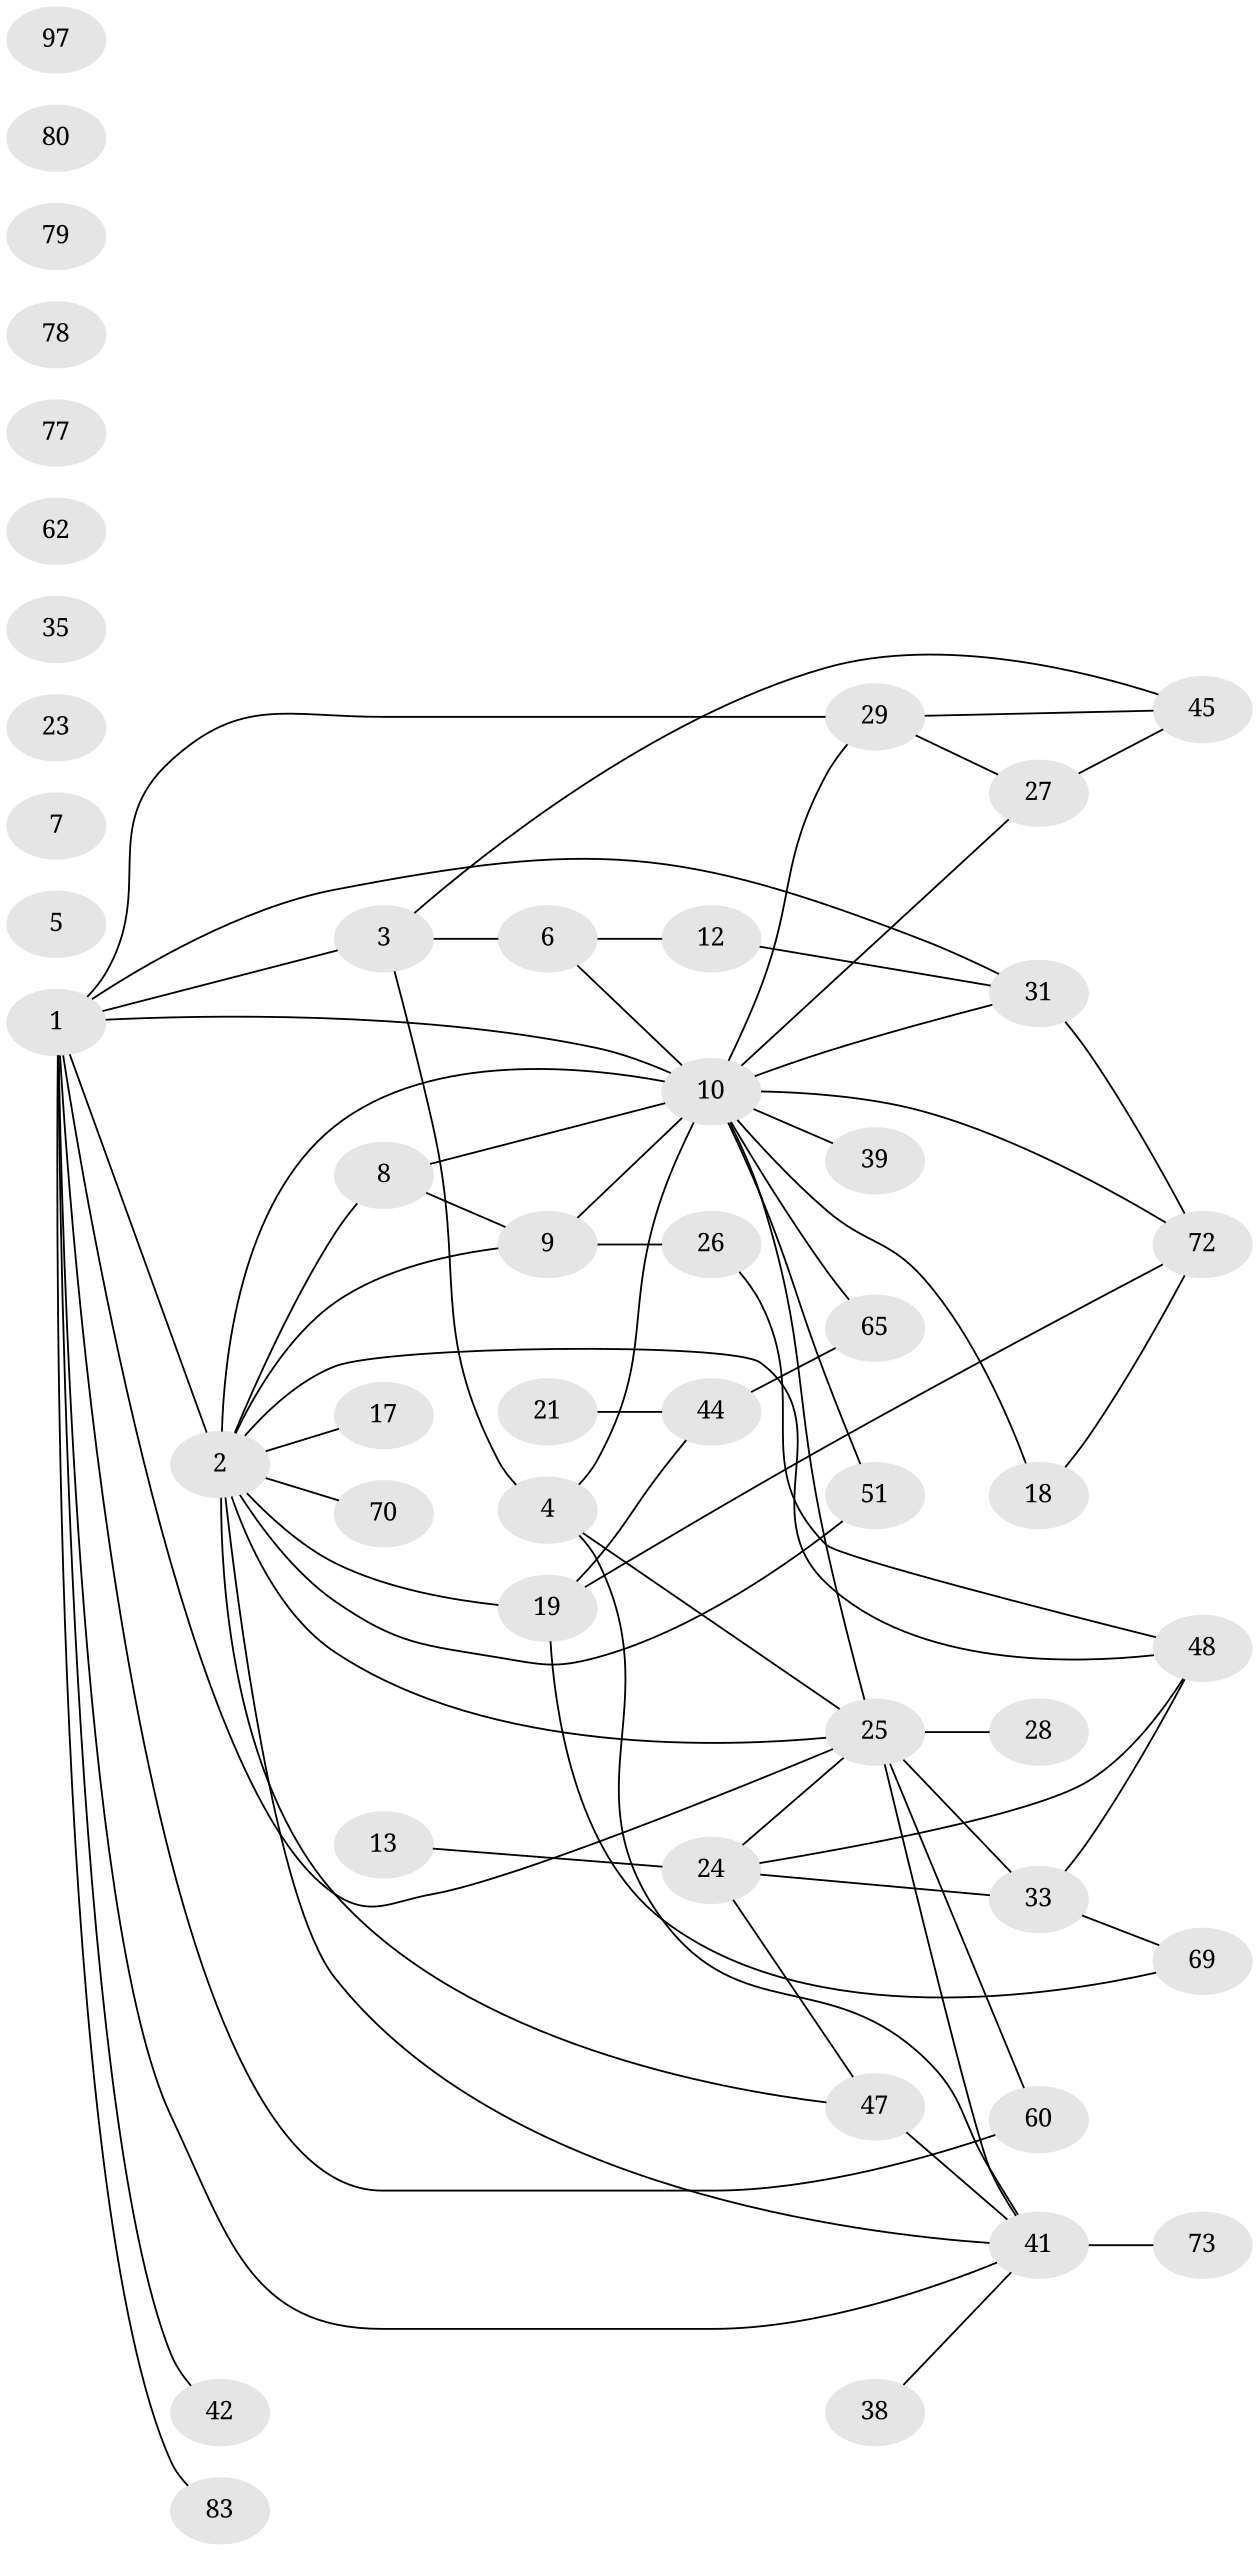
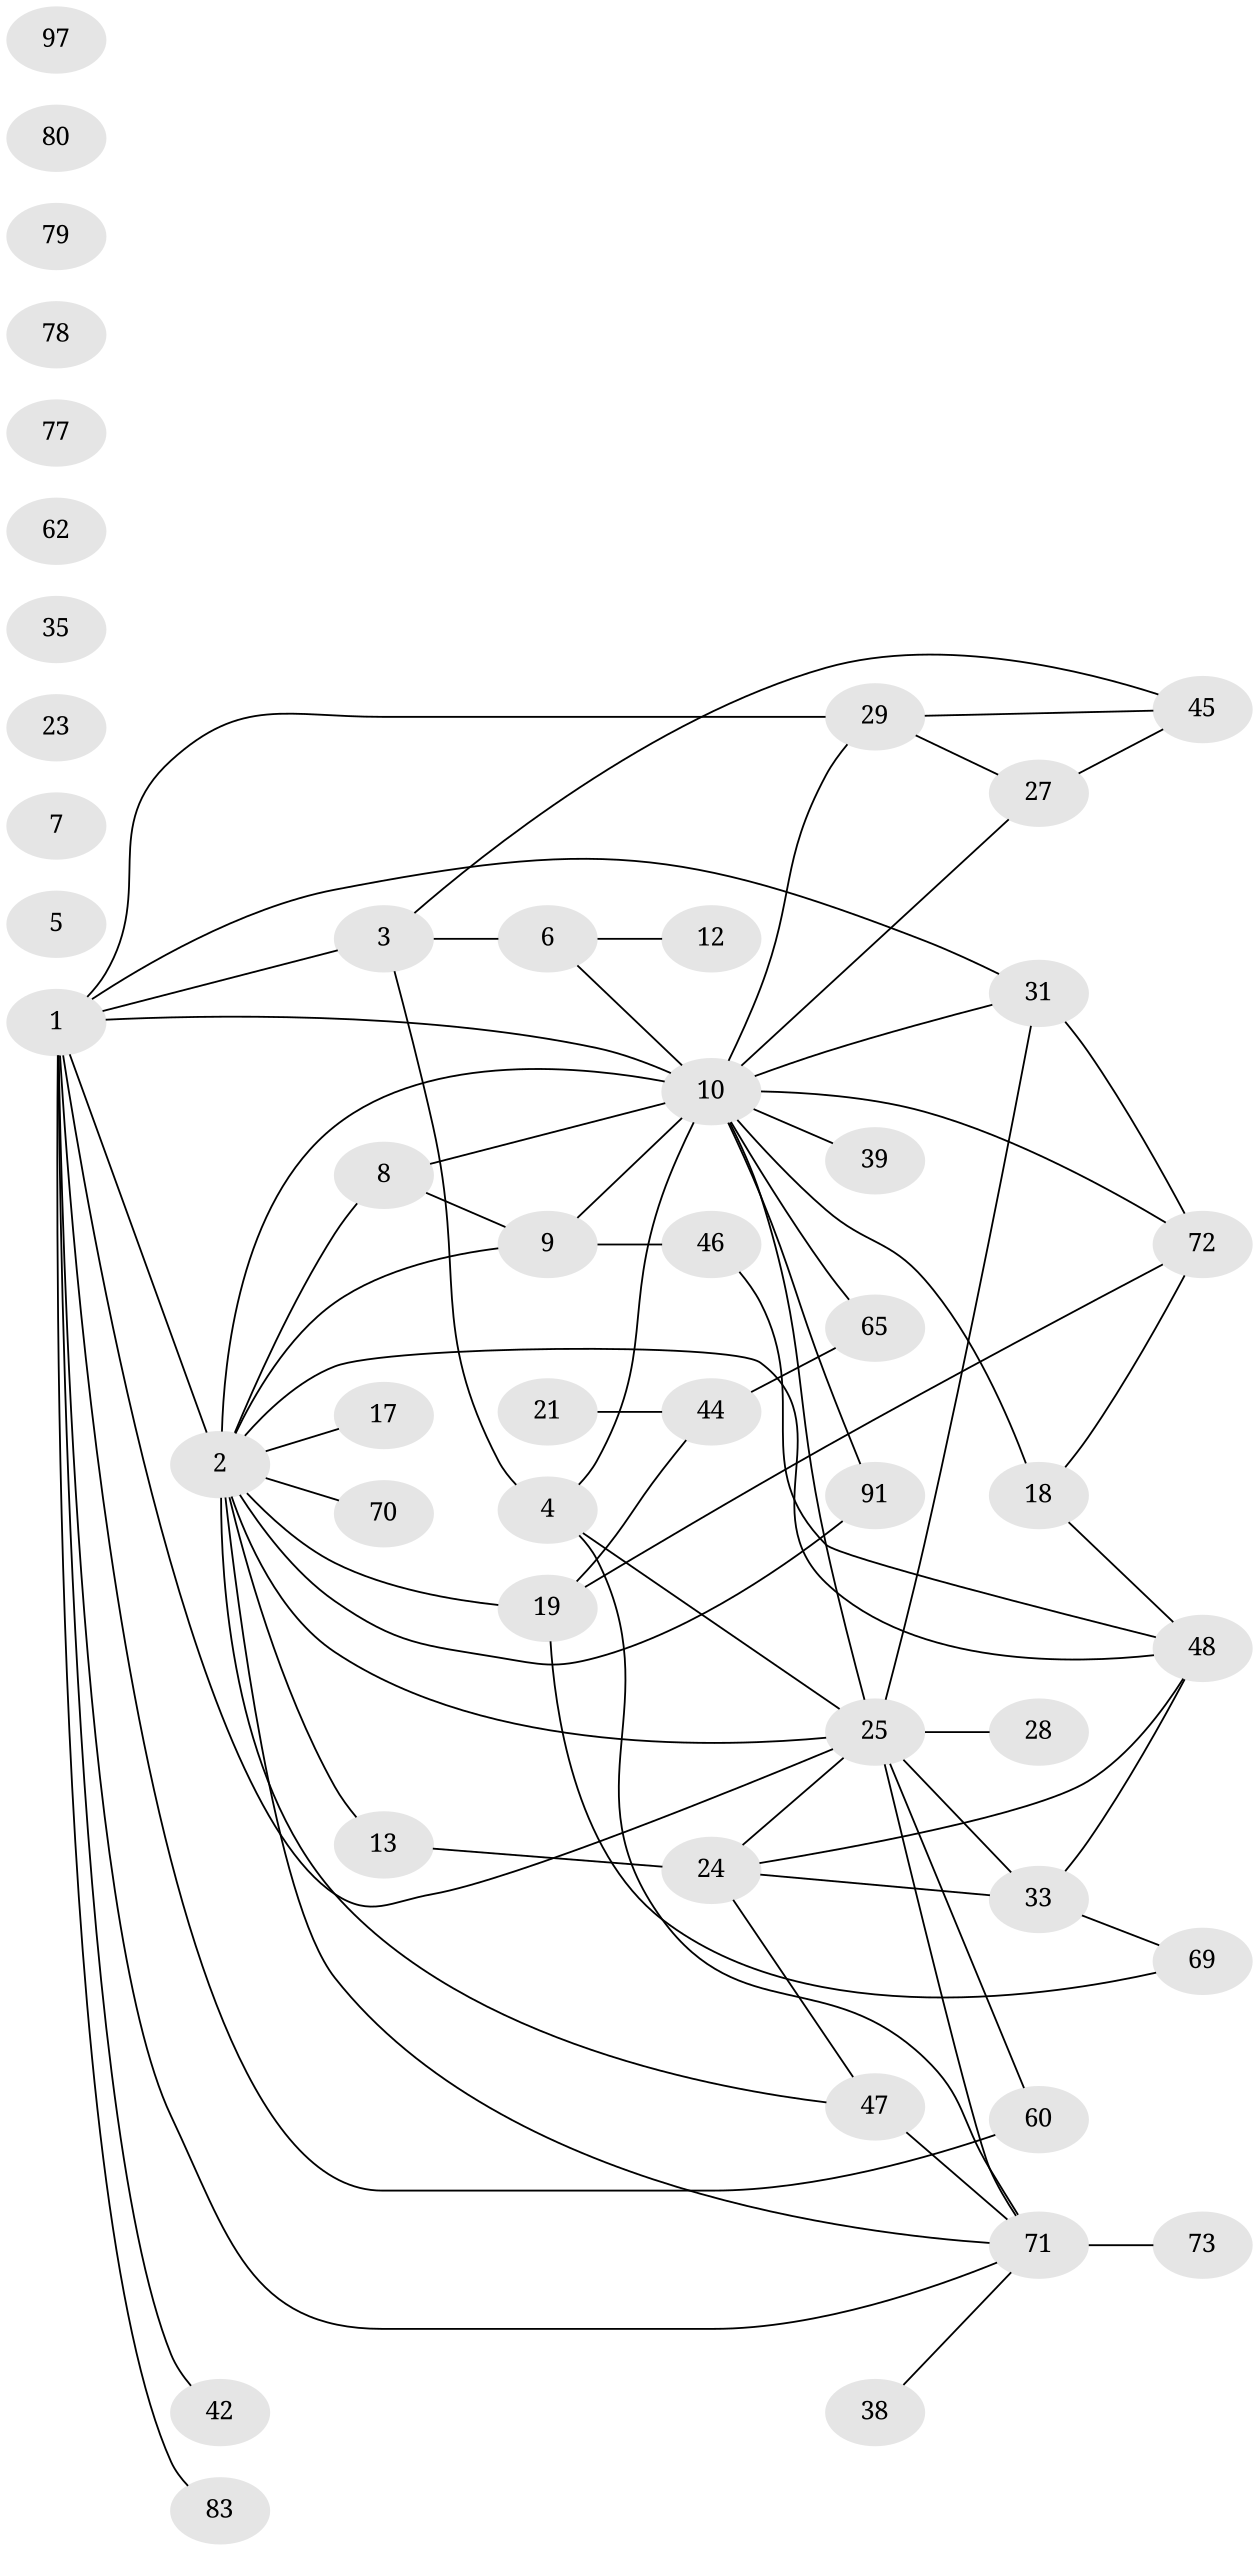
(875, 966) -> (957, 1398)
(711, 1244) -> (711, 1244)
(875, 1496) -> (875, 1496)
none -> (1121, 1572)
none -> (279, 1663)
(1039, 2245) -> (1039, 2245)
